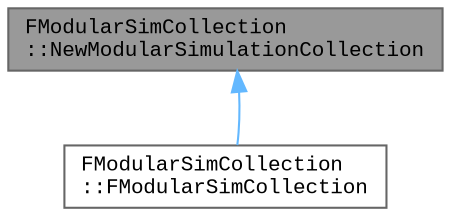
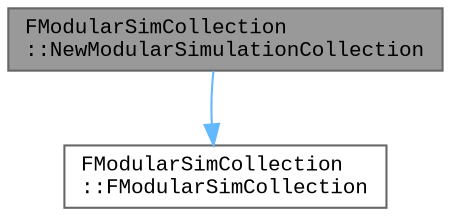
(239, 118) -> (212, 98)
